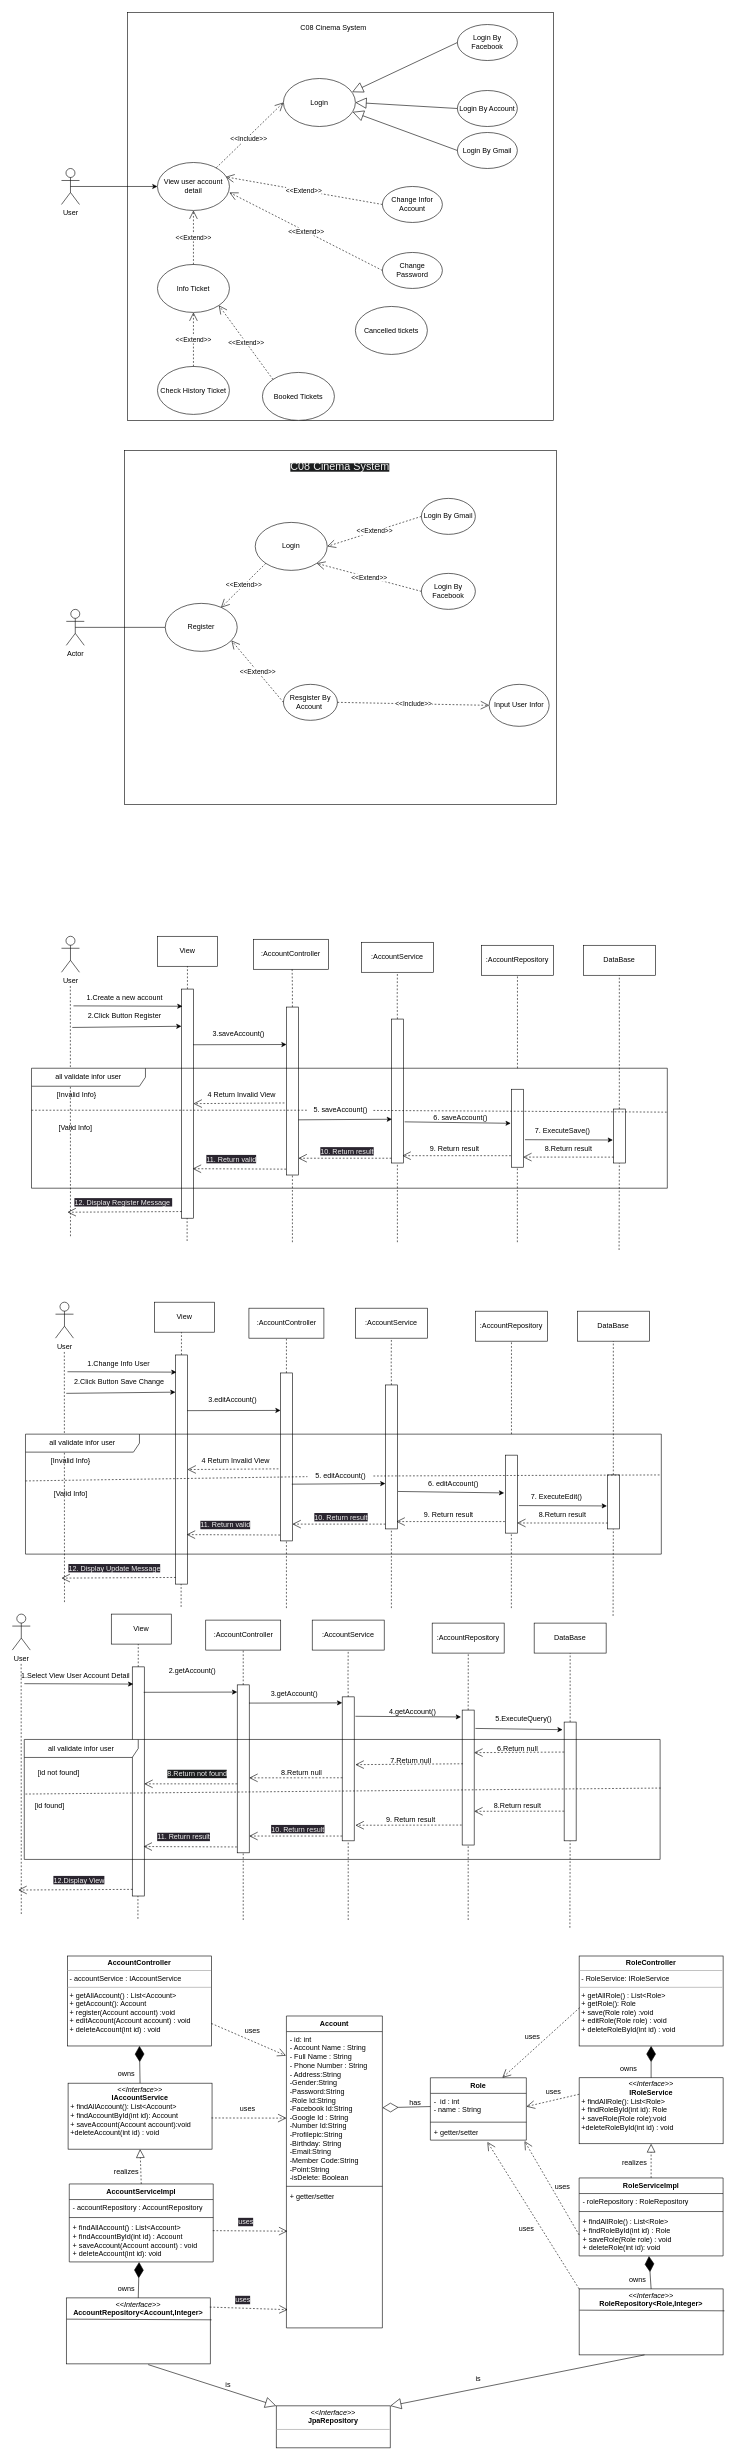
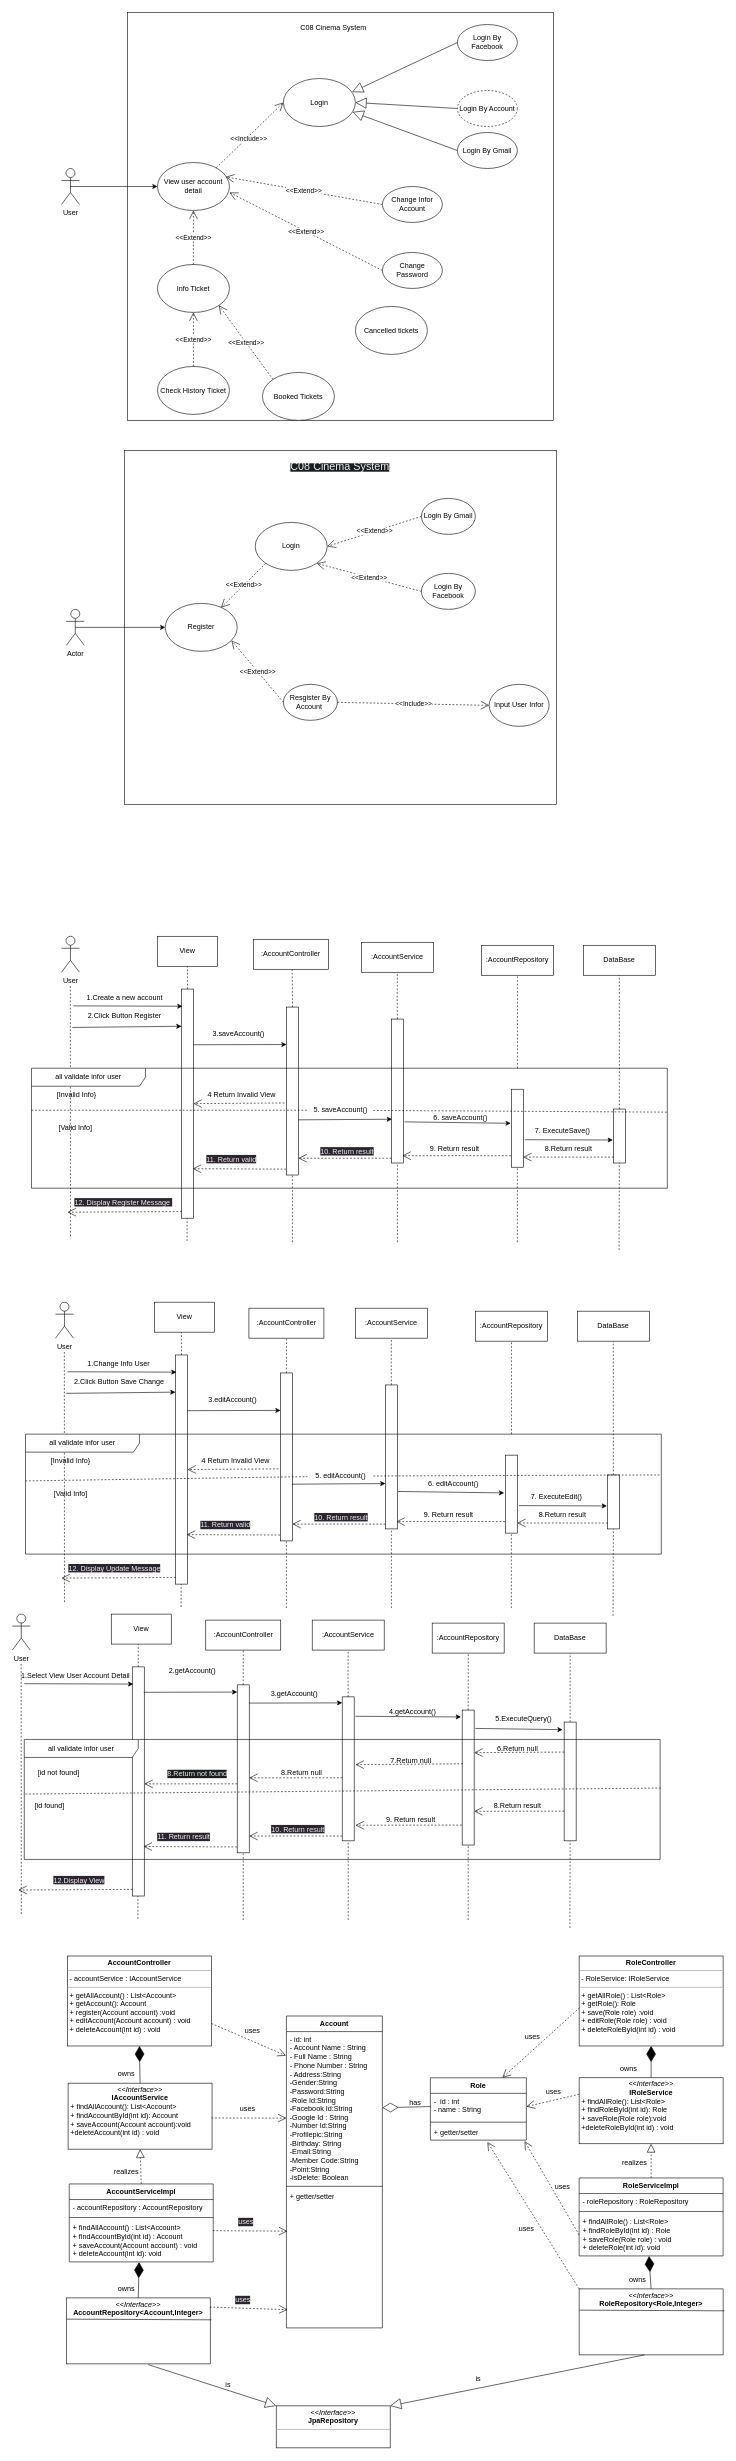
(488, 108) -> (488, 108)
(161, 627) -> (159, 627)
